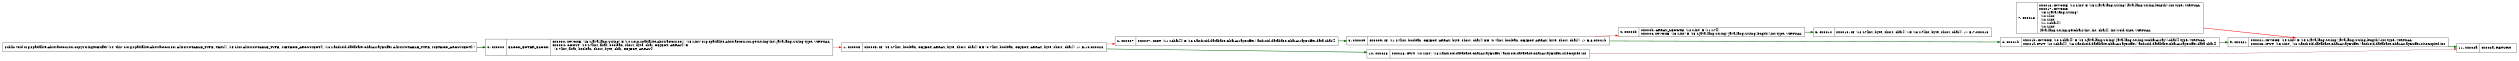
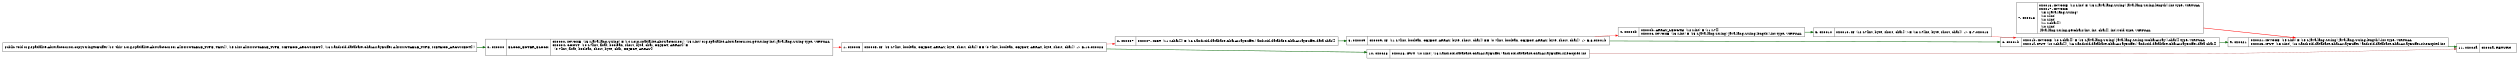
none -> (2002, 37)
